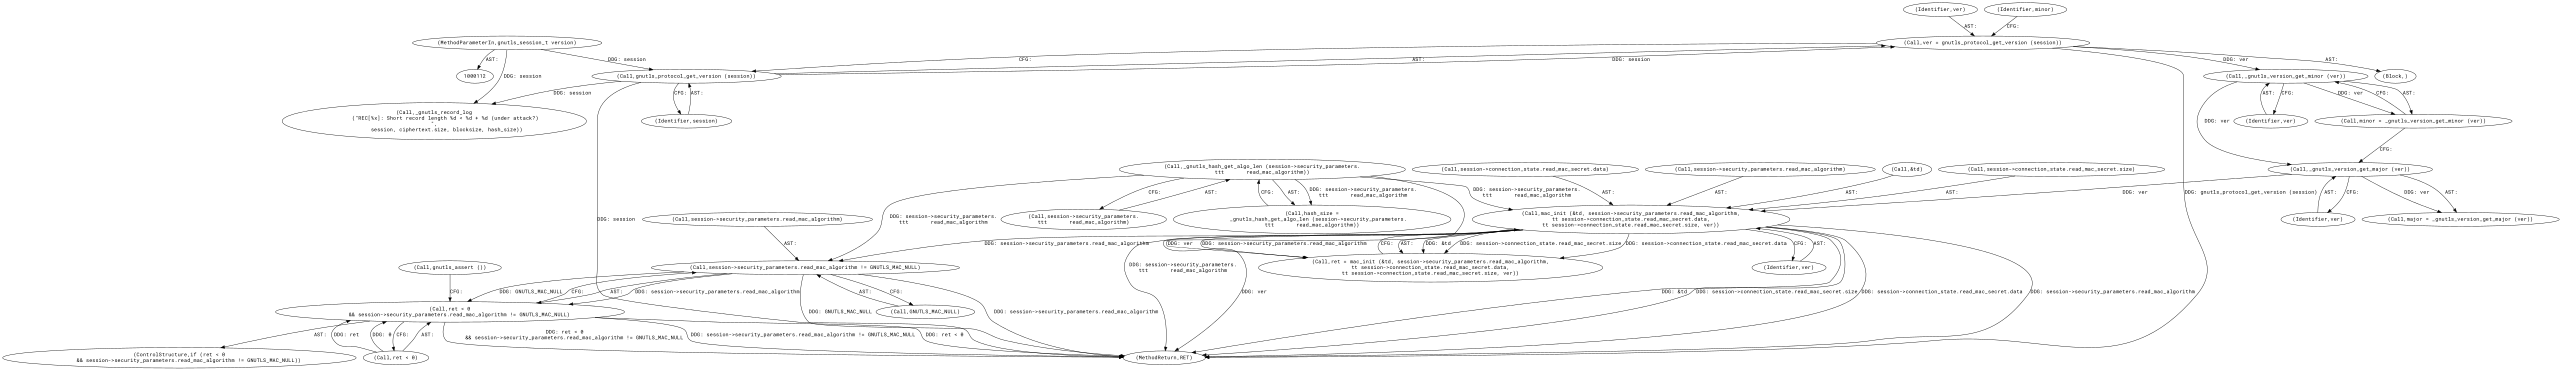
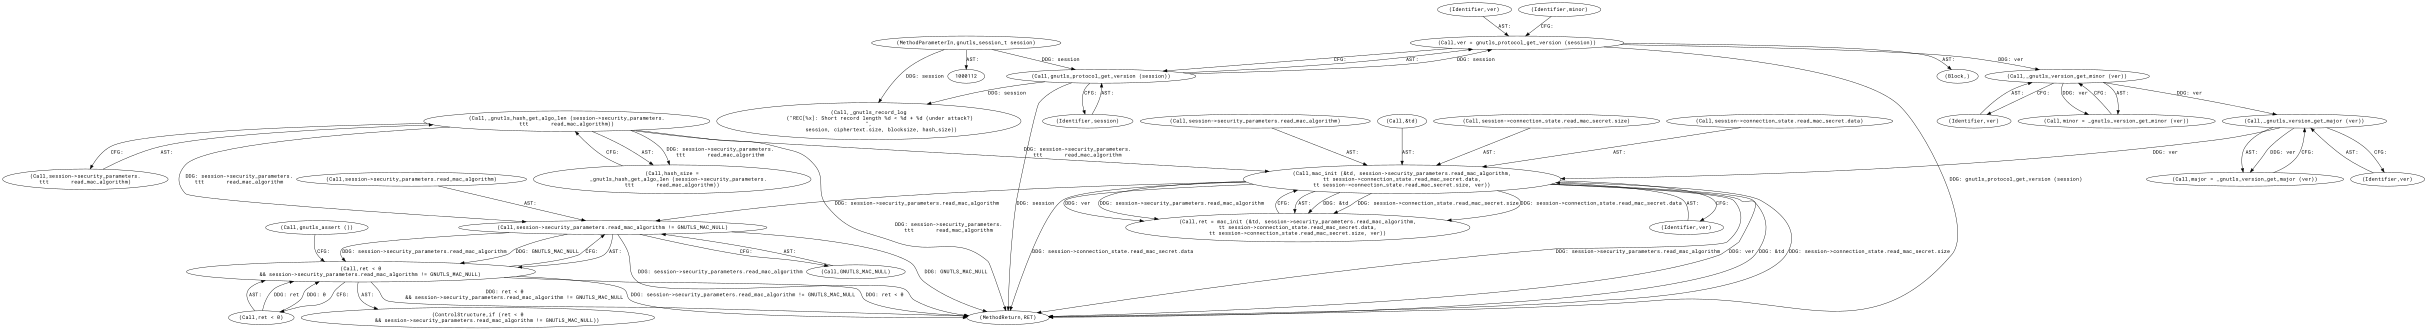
(507, 43) -> (966, 43)
(2383, 144) -> (2296, 158)
